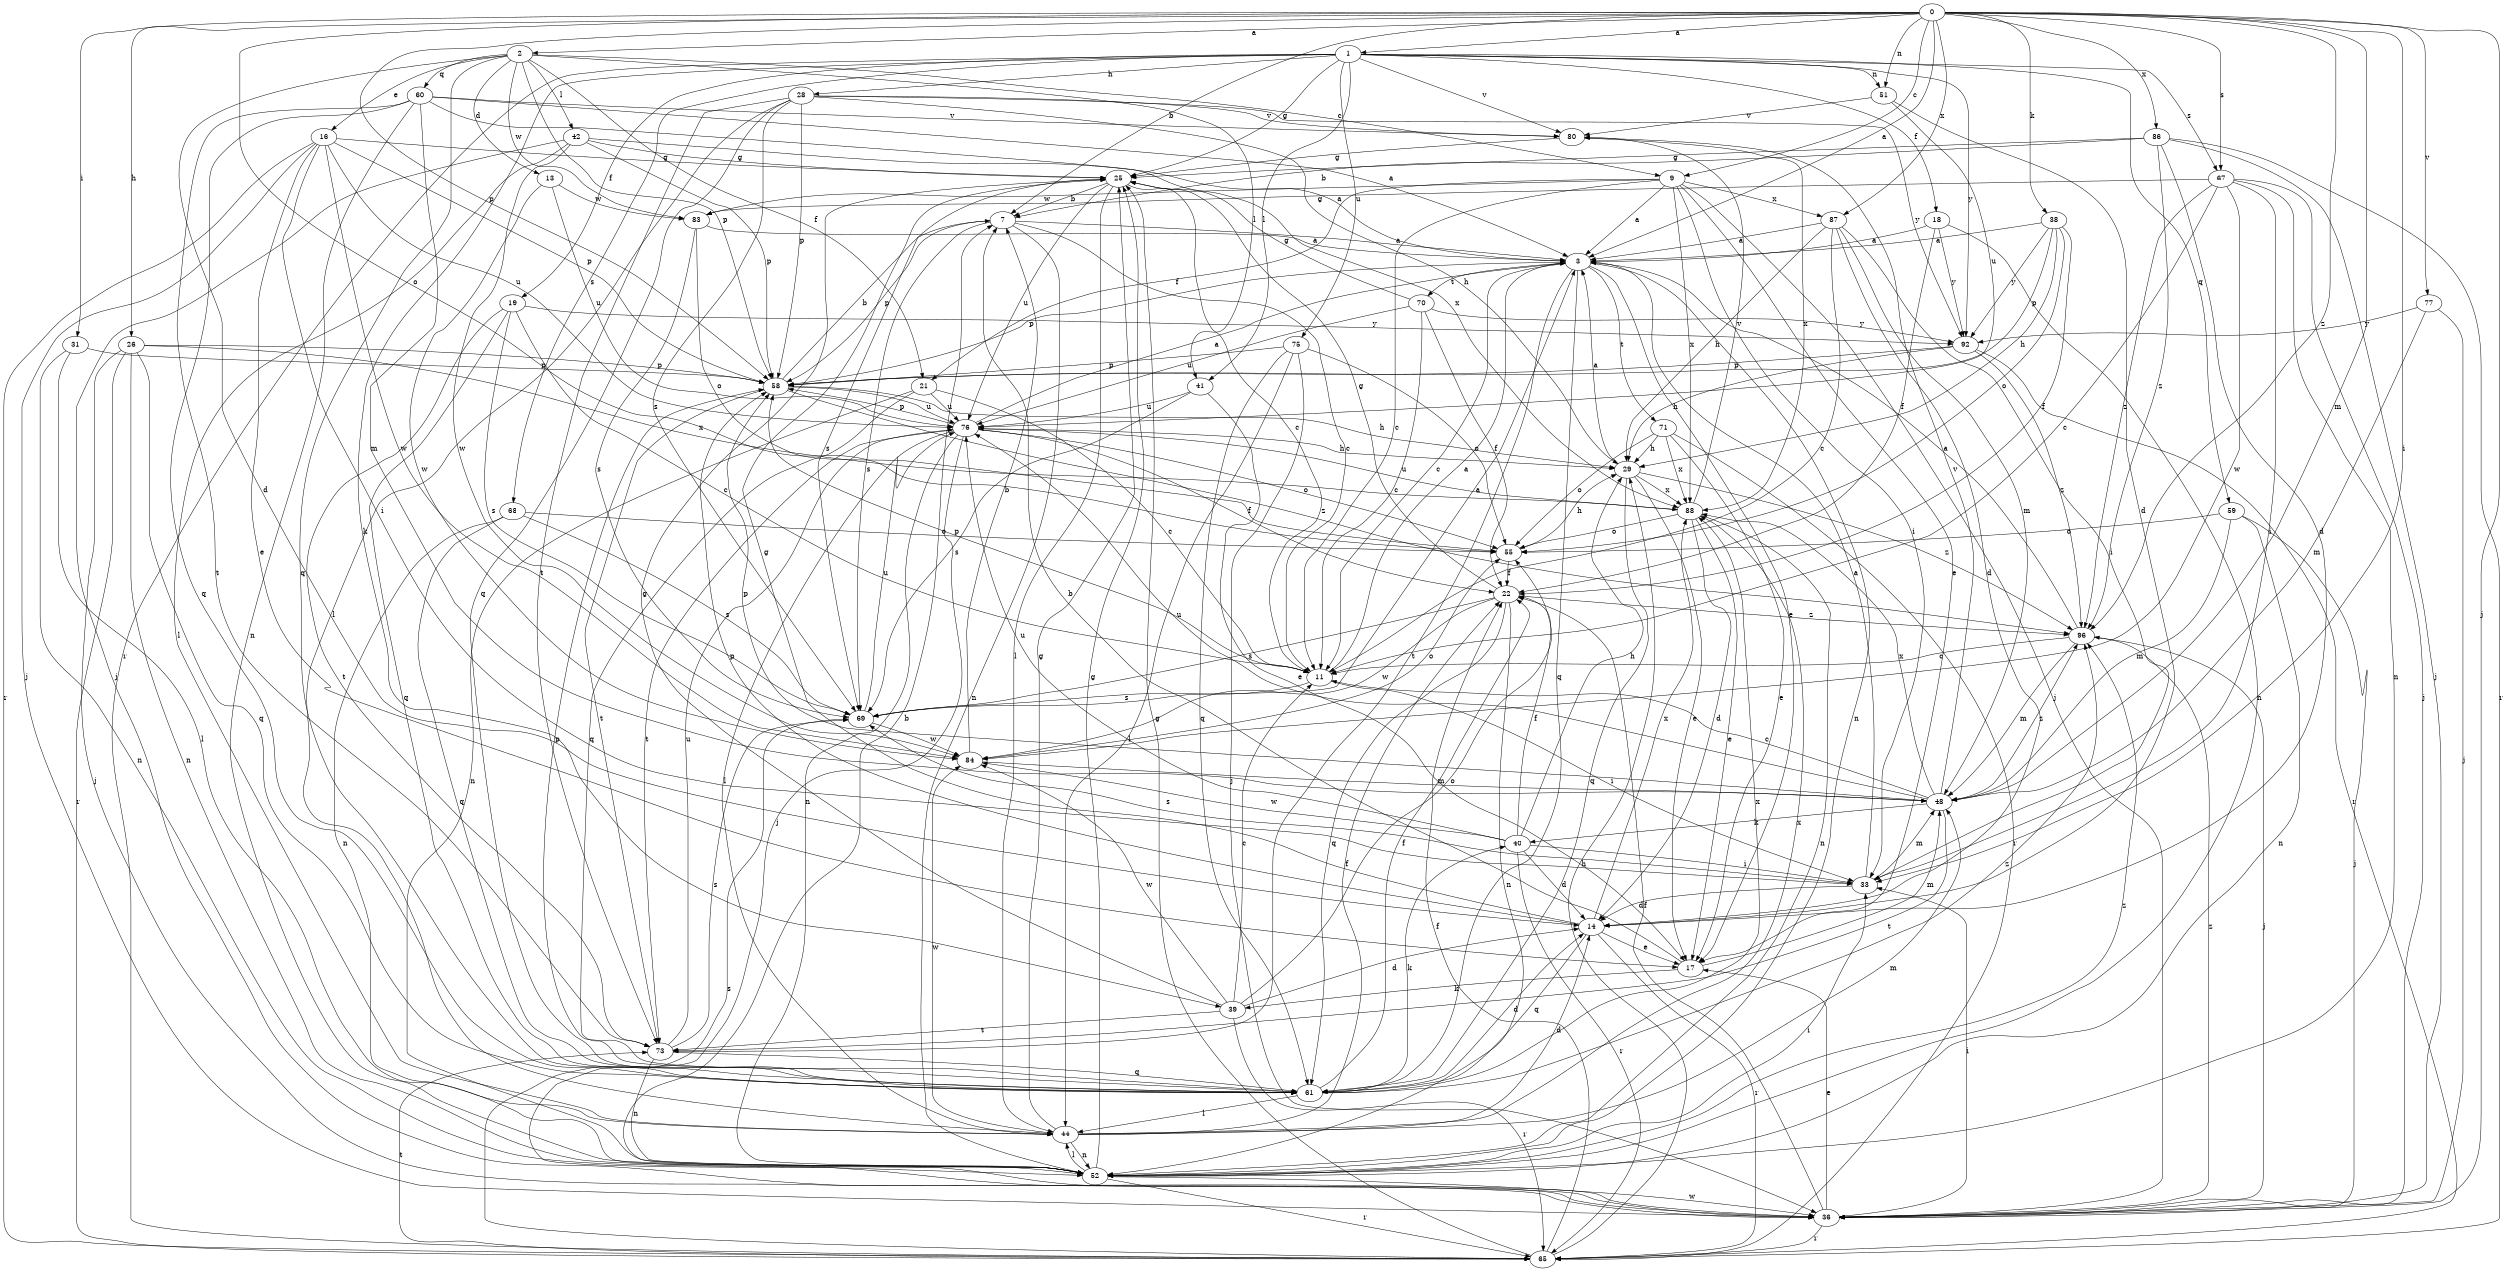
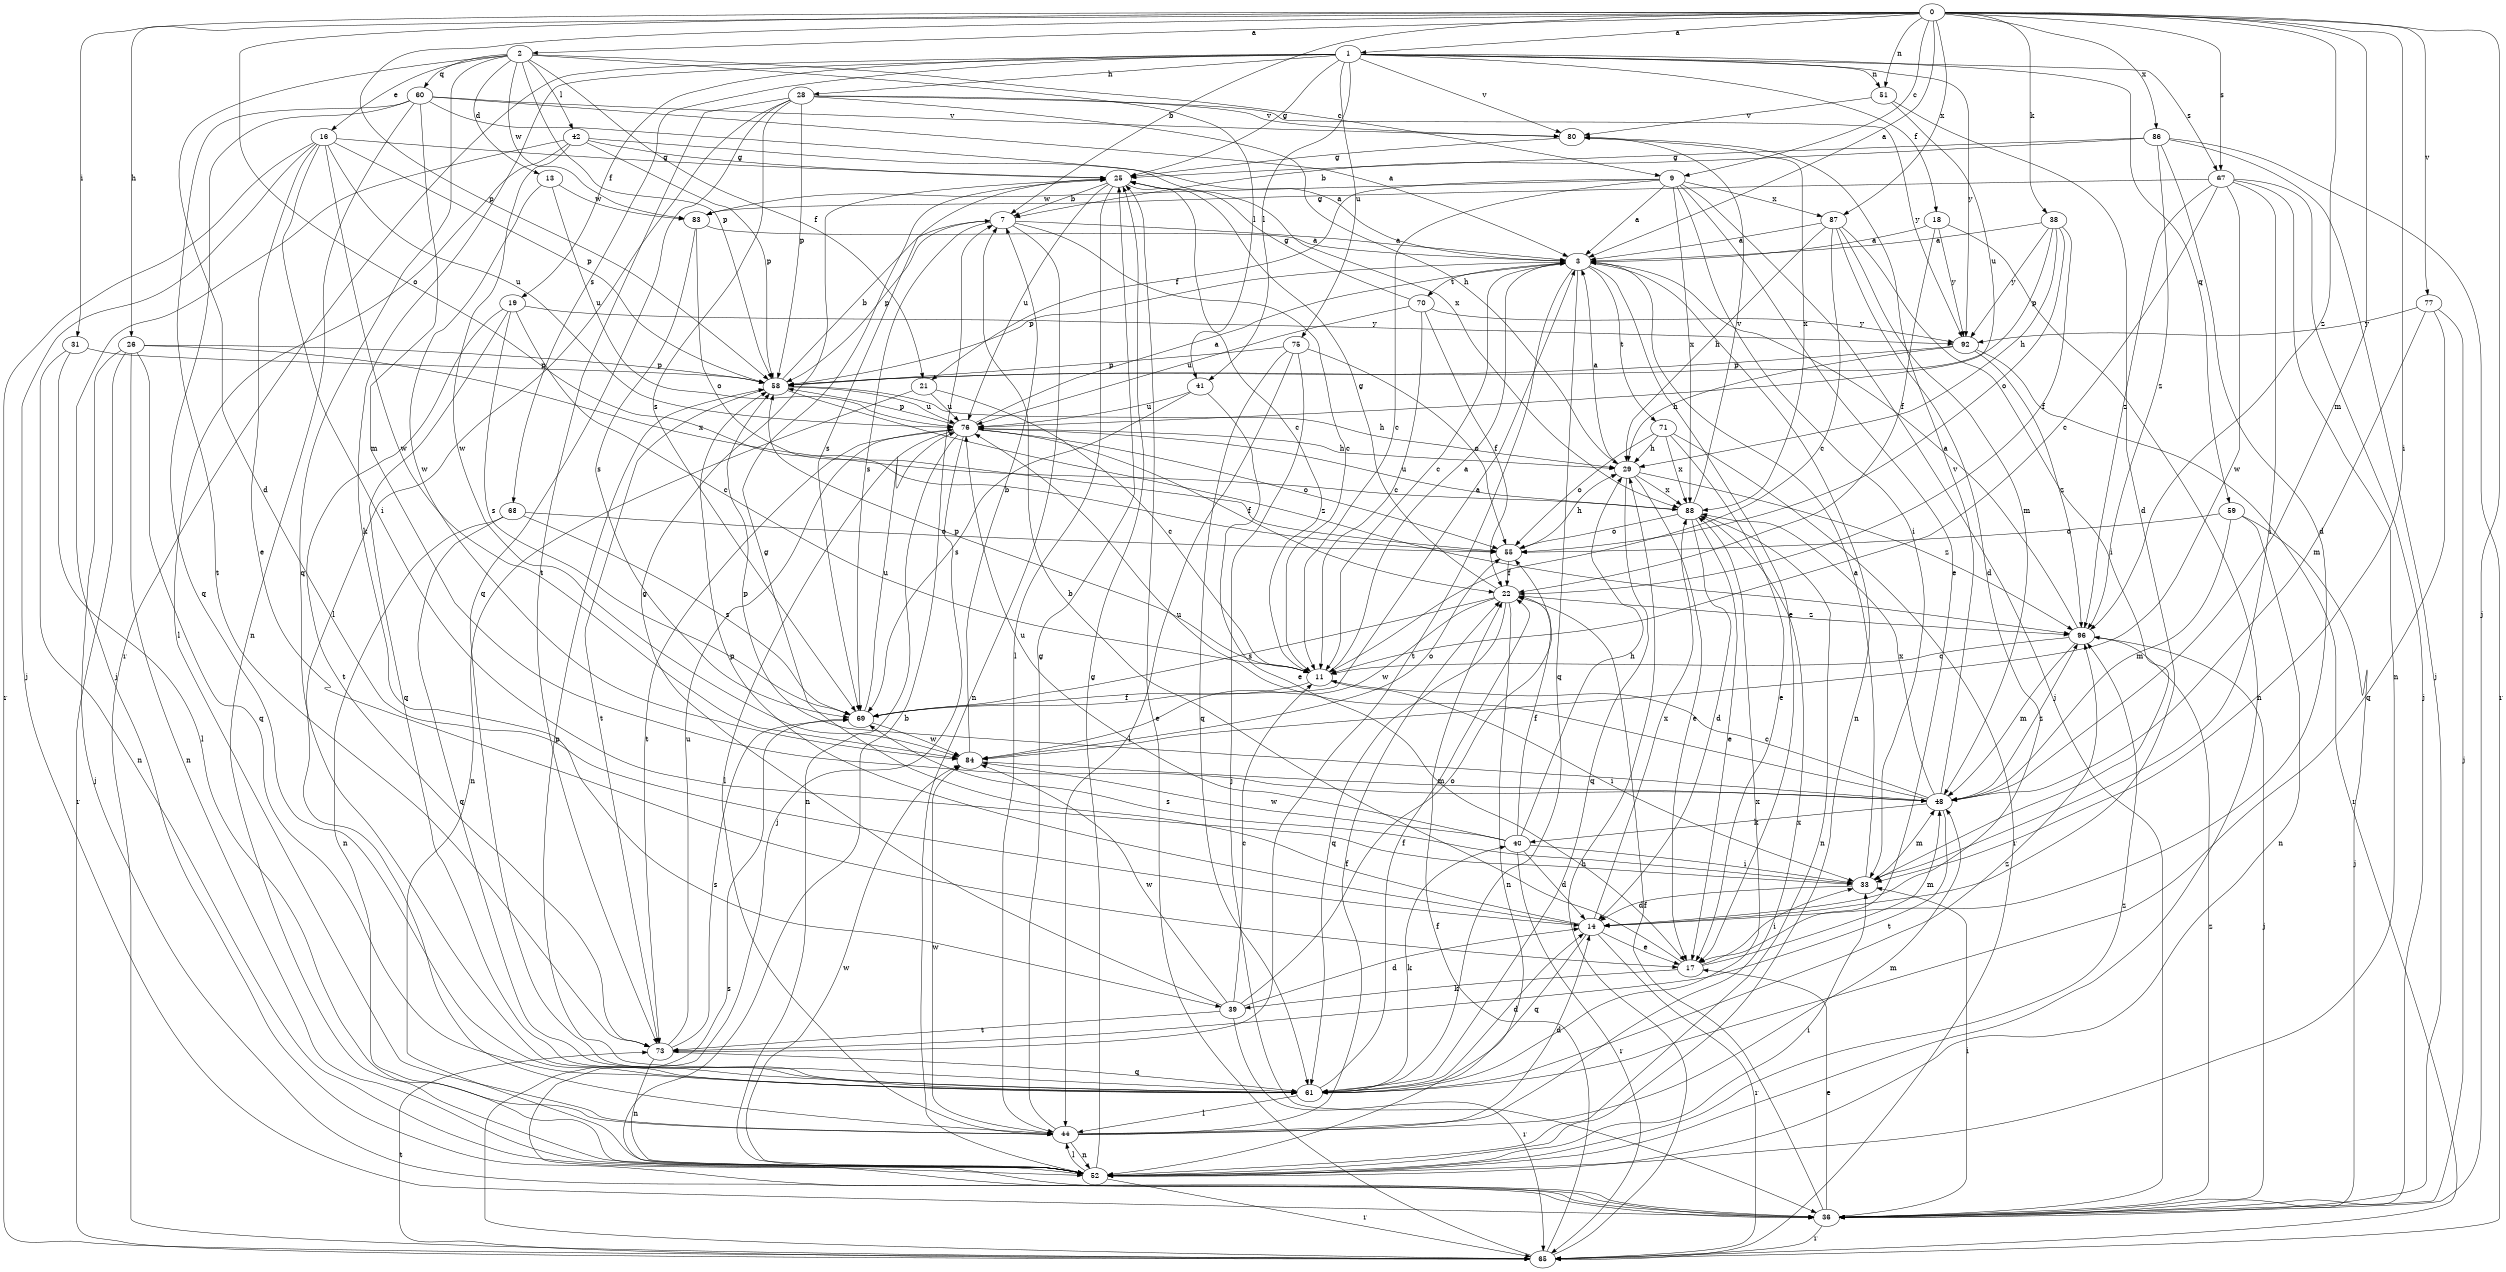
(1127, 698) -> (1127, 698)
(1158, 719) -> (1158, 719)
none -> (1767, 922)
(581, 960) -> (2082, 924)
(1407, 1183) -> (753, 1093)
